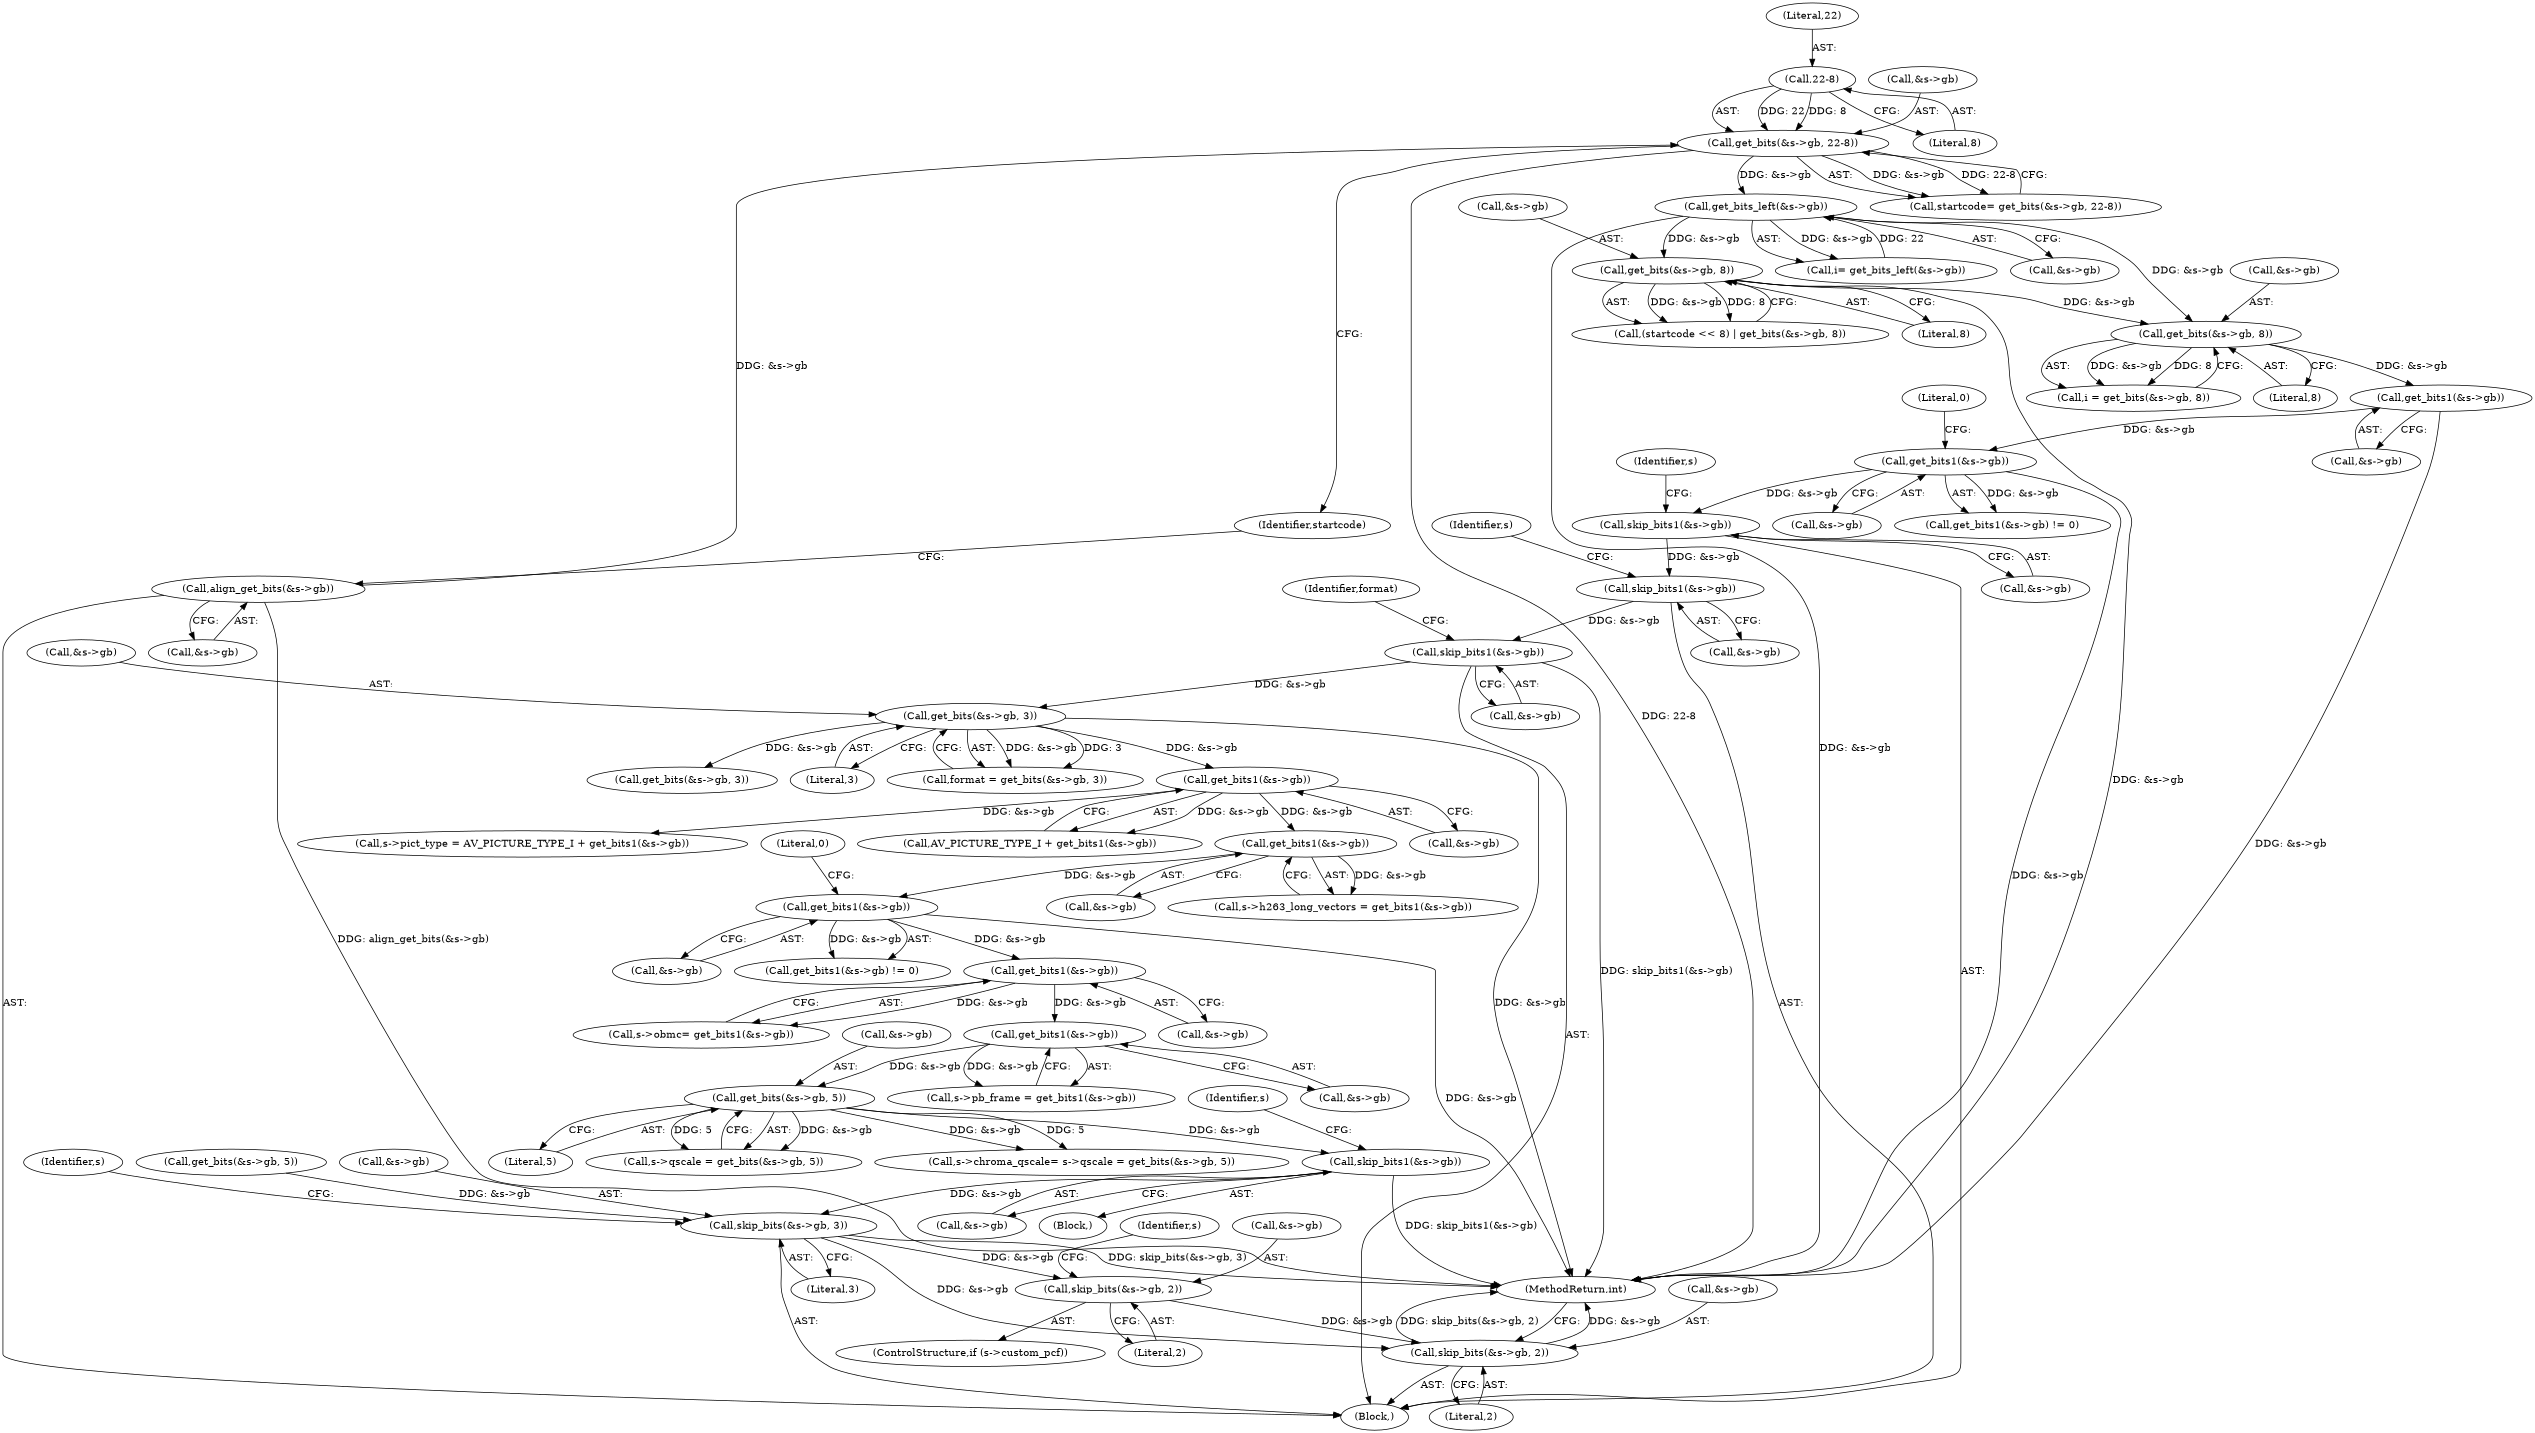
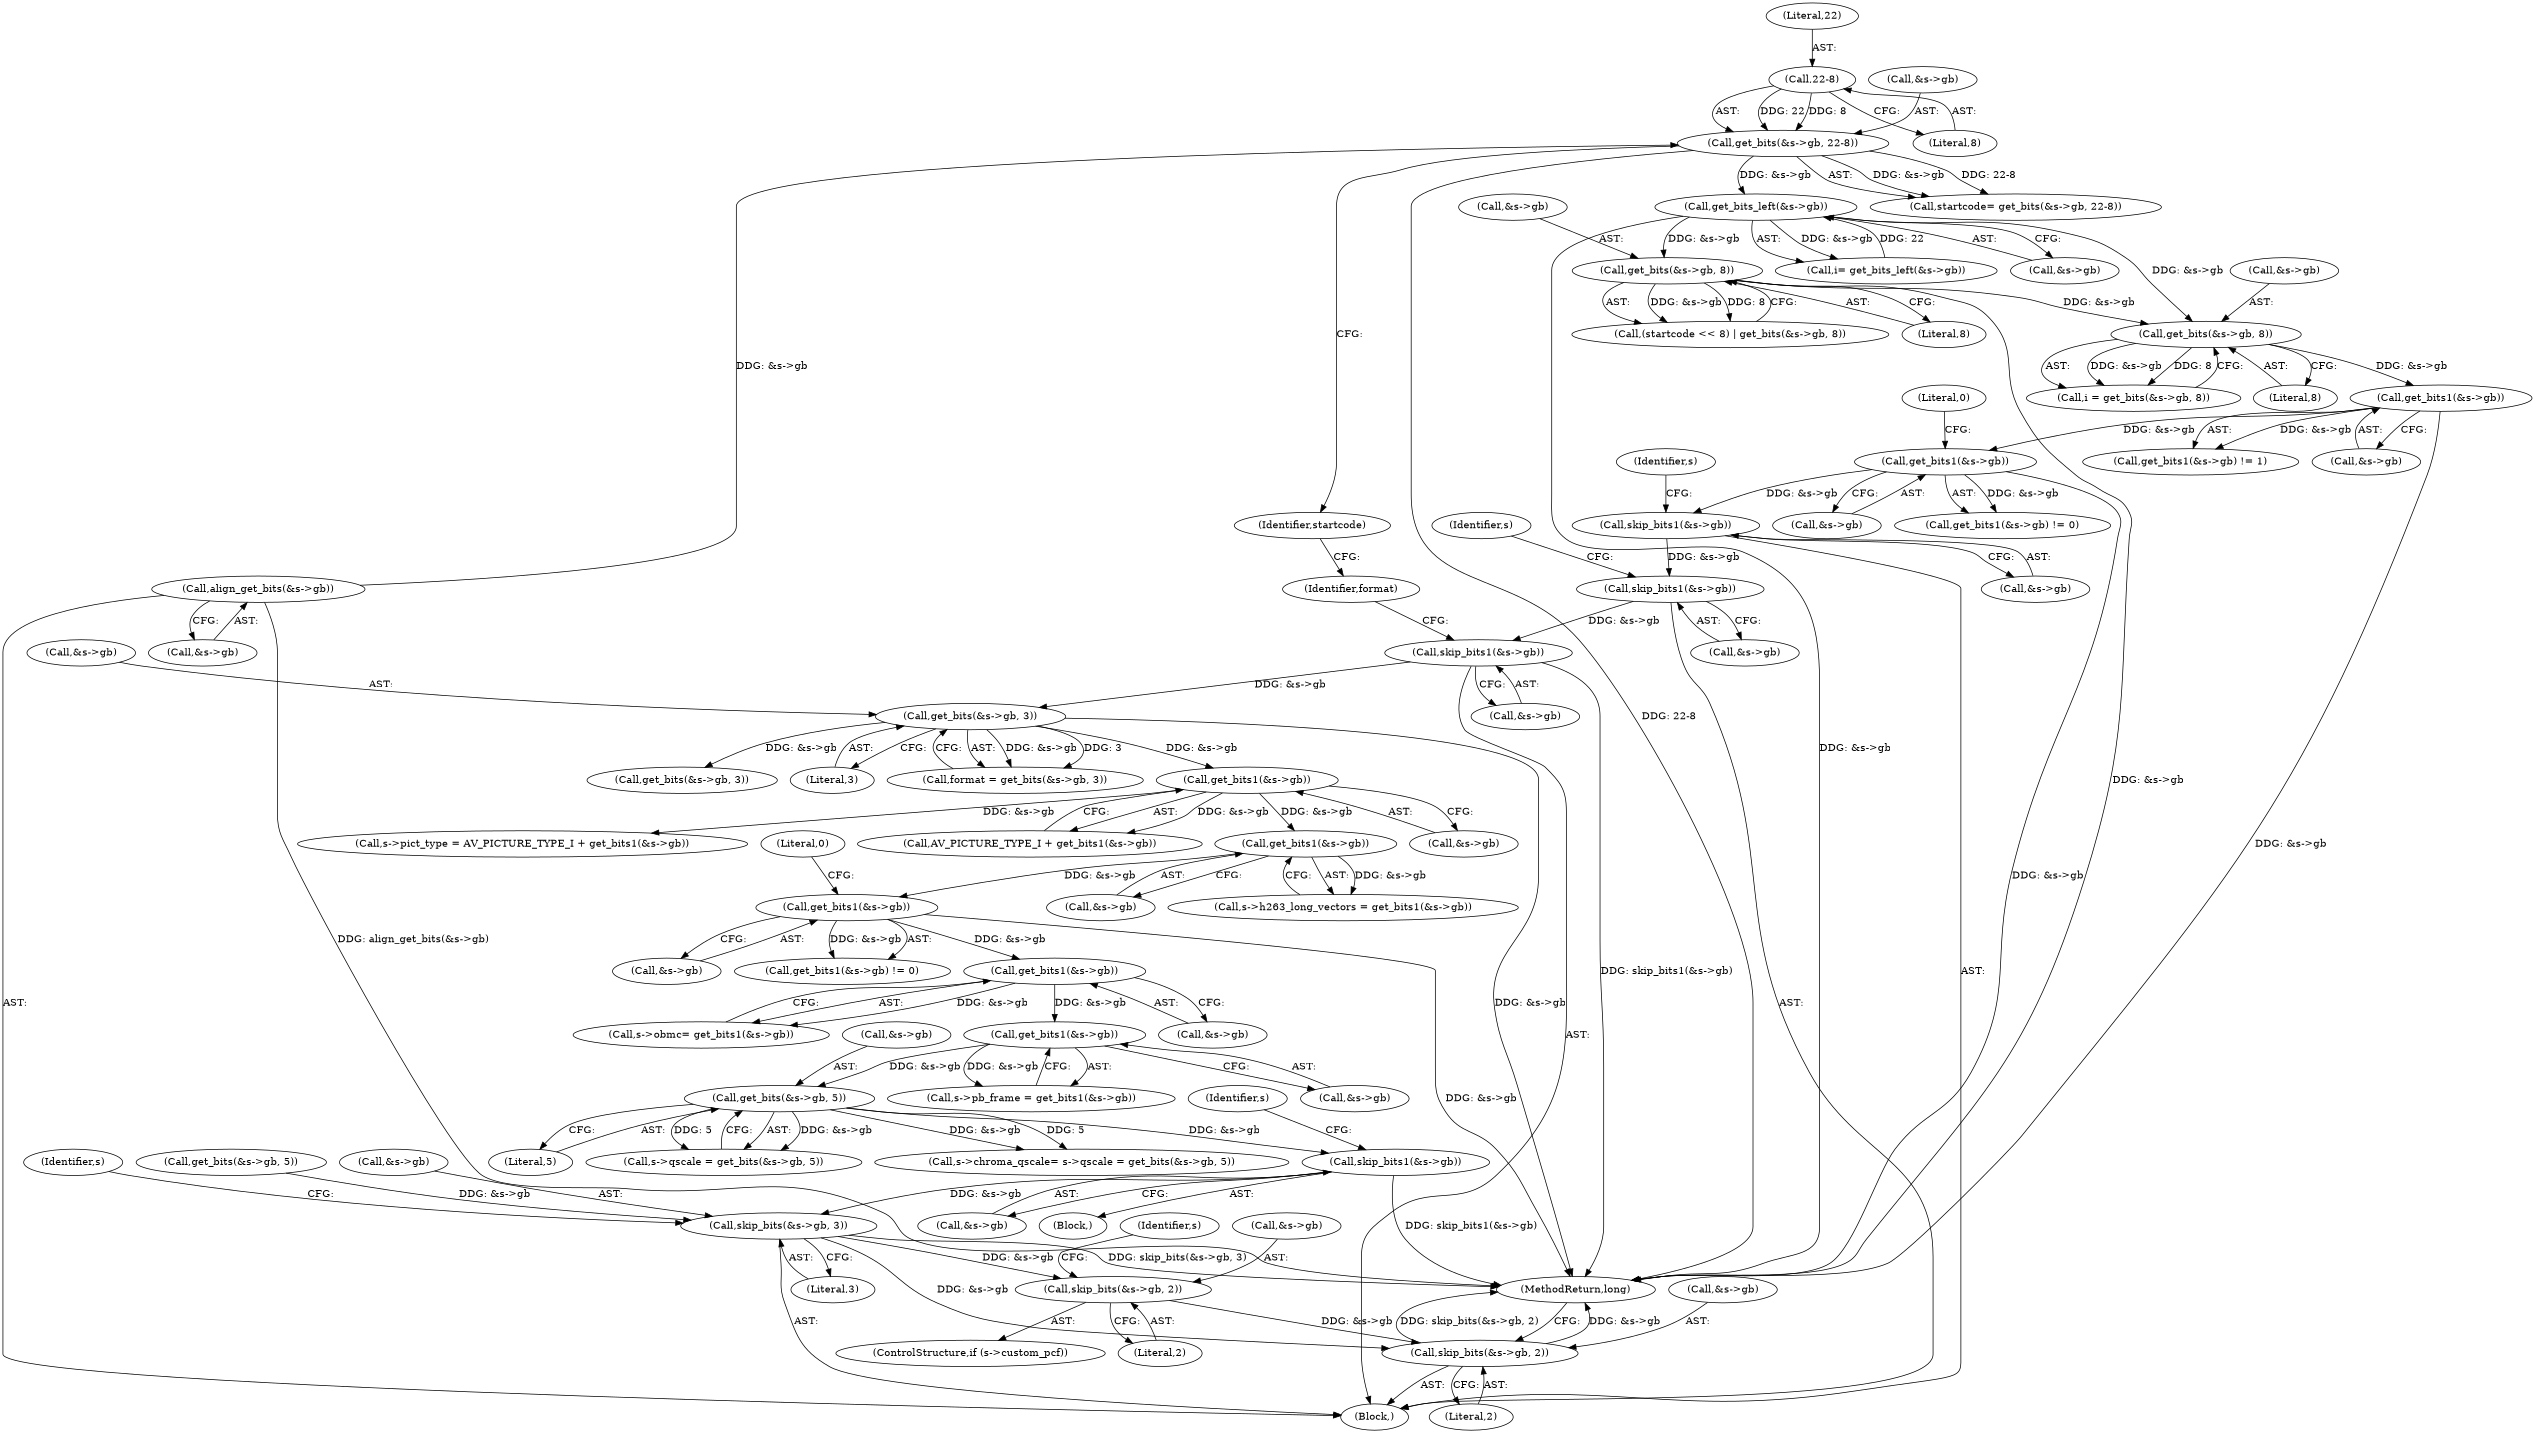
(1956, 162) -> none
none -> (2191, 462)
(802, 560) -> (1330, 554)
(1576, 1290) -> (1576, 1290)
